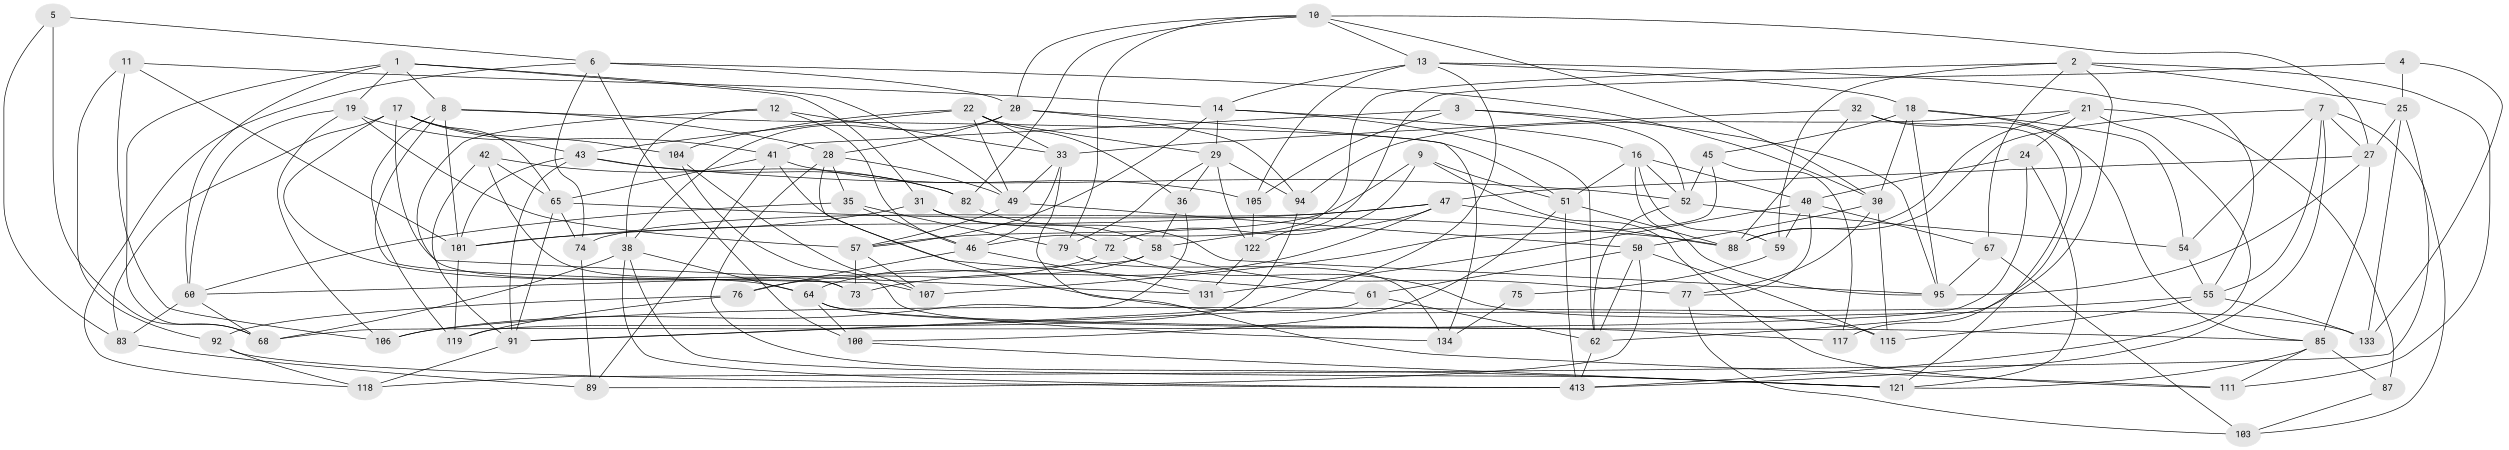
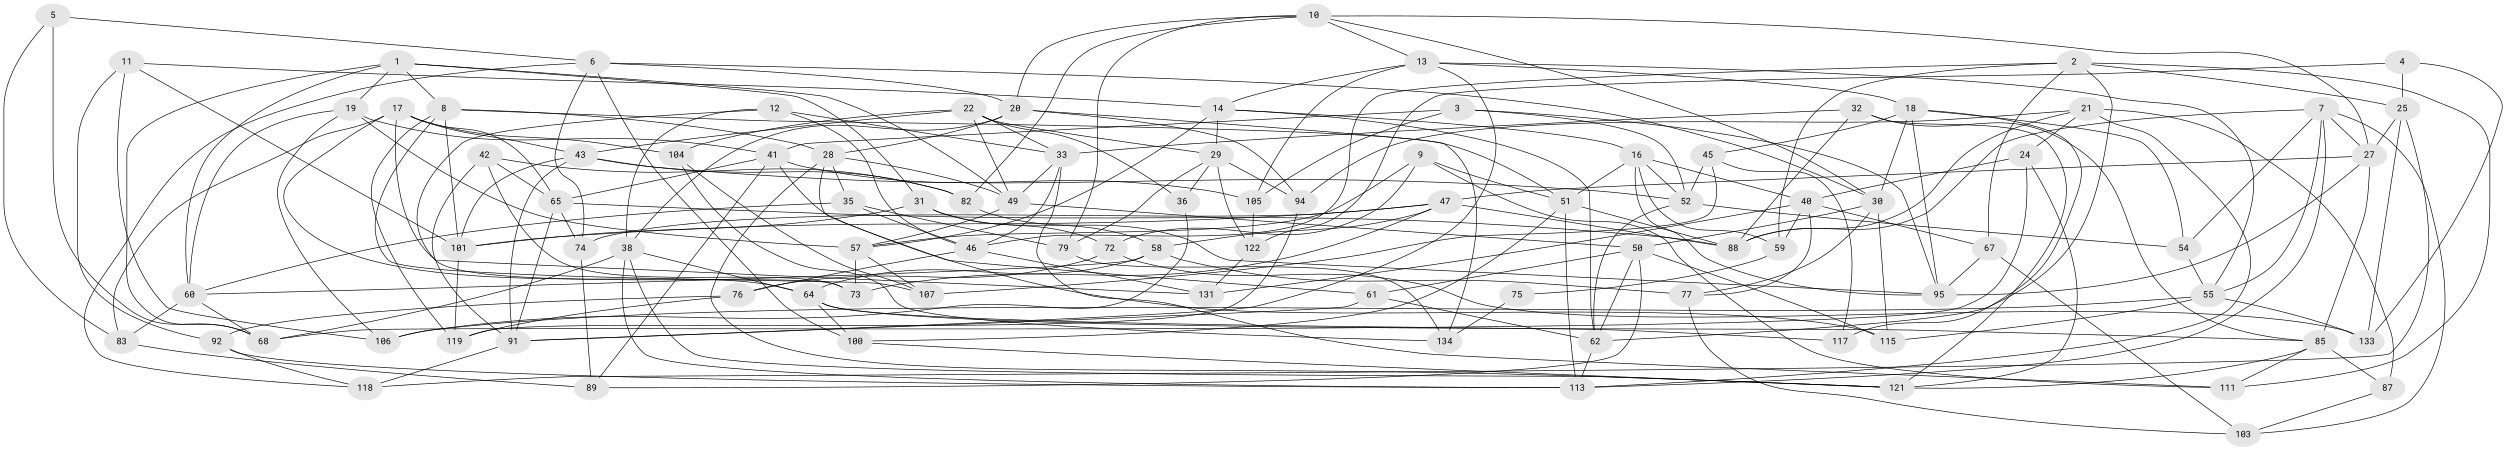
(1170, 225) -> none
(1577, 388) -> (1577, 388)
